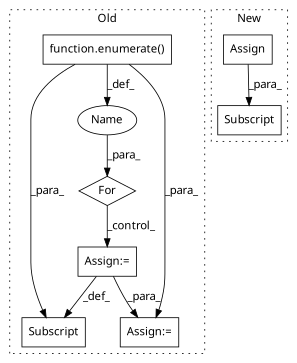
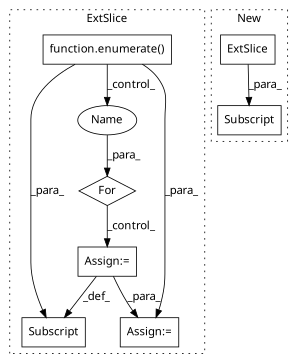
(107, 19) -> (107, 19)
(248, 50) -> (248, 50)
(121, 85) -> (131, 85)
